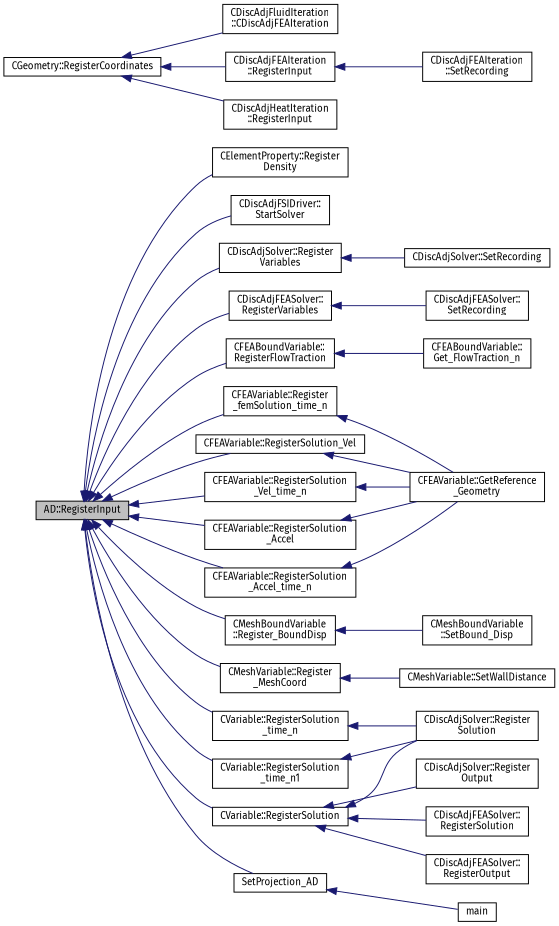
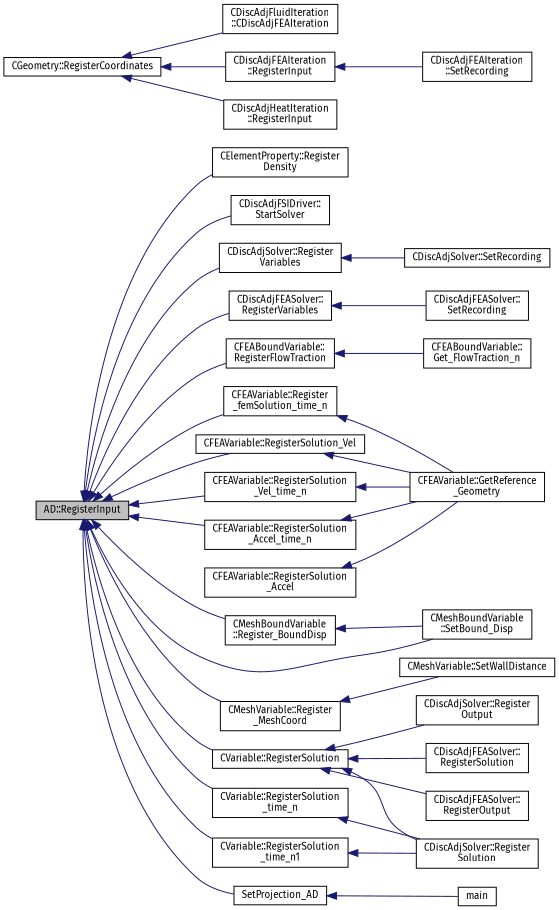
(172, 521) -> (232, 668)
